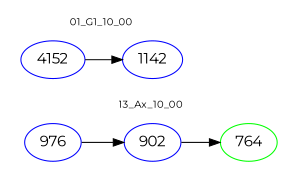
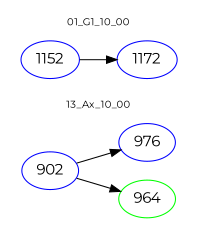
(53, 60) -> (50, 60)
(153, 60) -> (147, 60)
(97, 142) -> (94, 158)
(249, 142) -> (147, 199)
